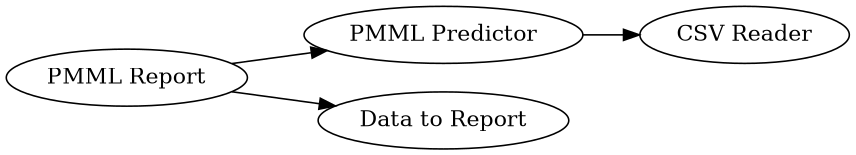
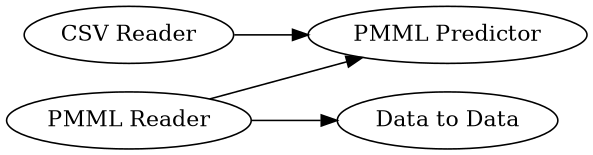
(603, 35) -> (263, 35)
(127, 78) -> (129, 120)
(443, 120) -> (448, 120)
